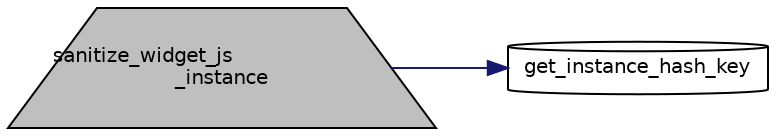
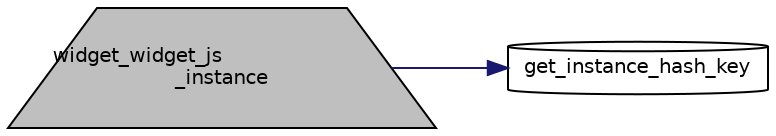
(222, 68) -> (222, 68)
